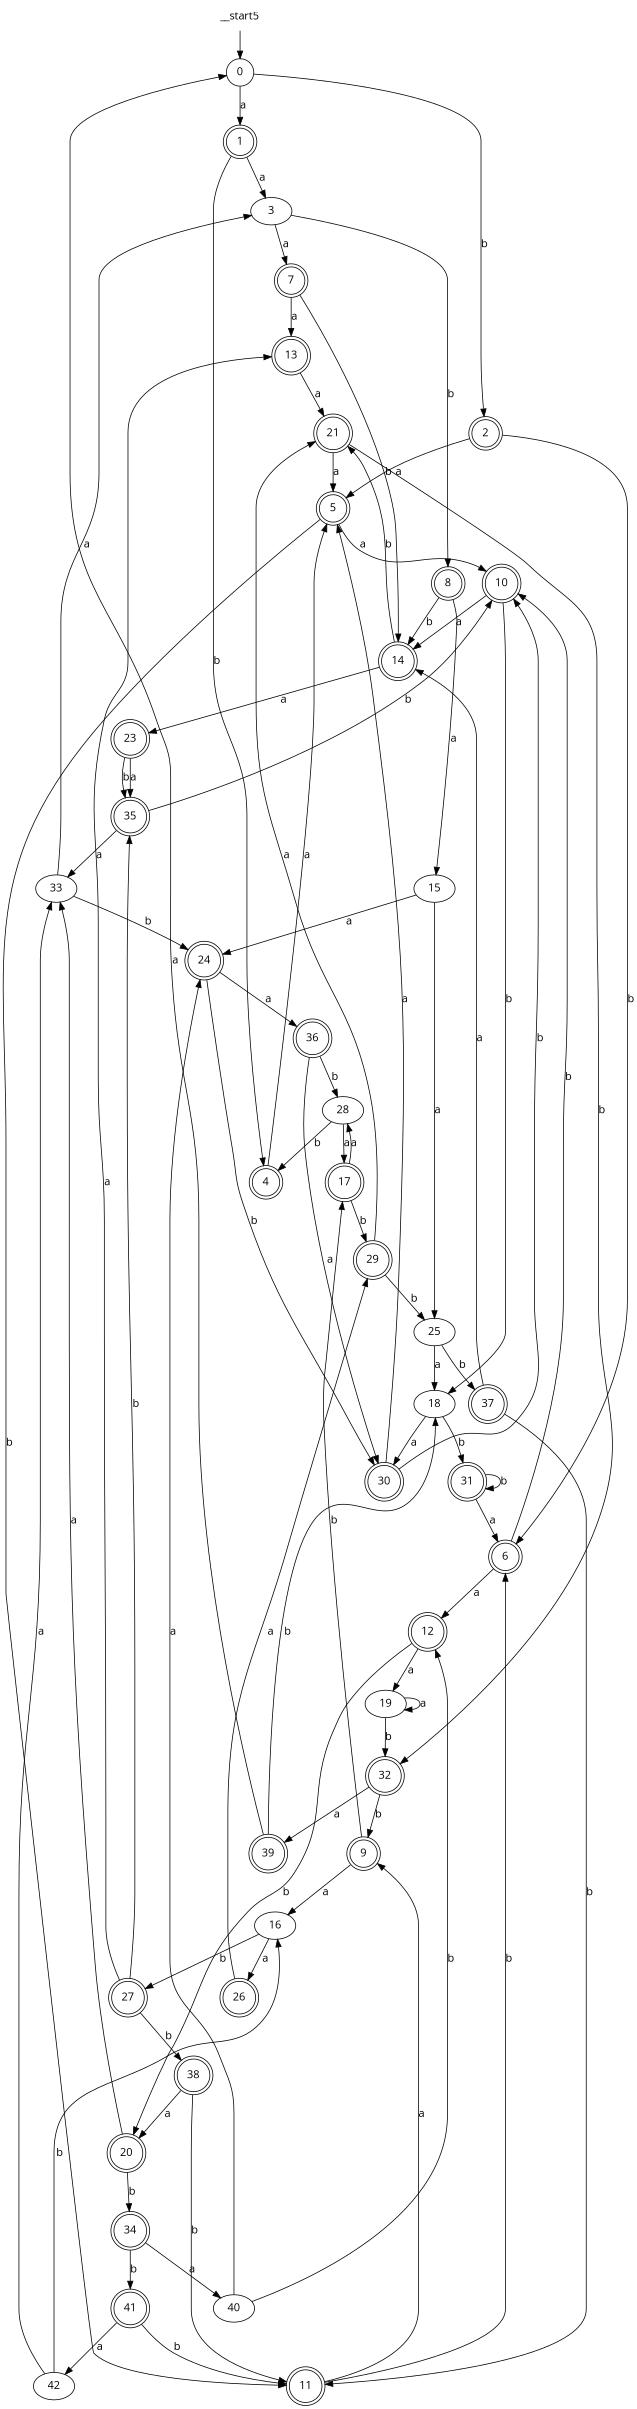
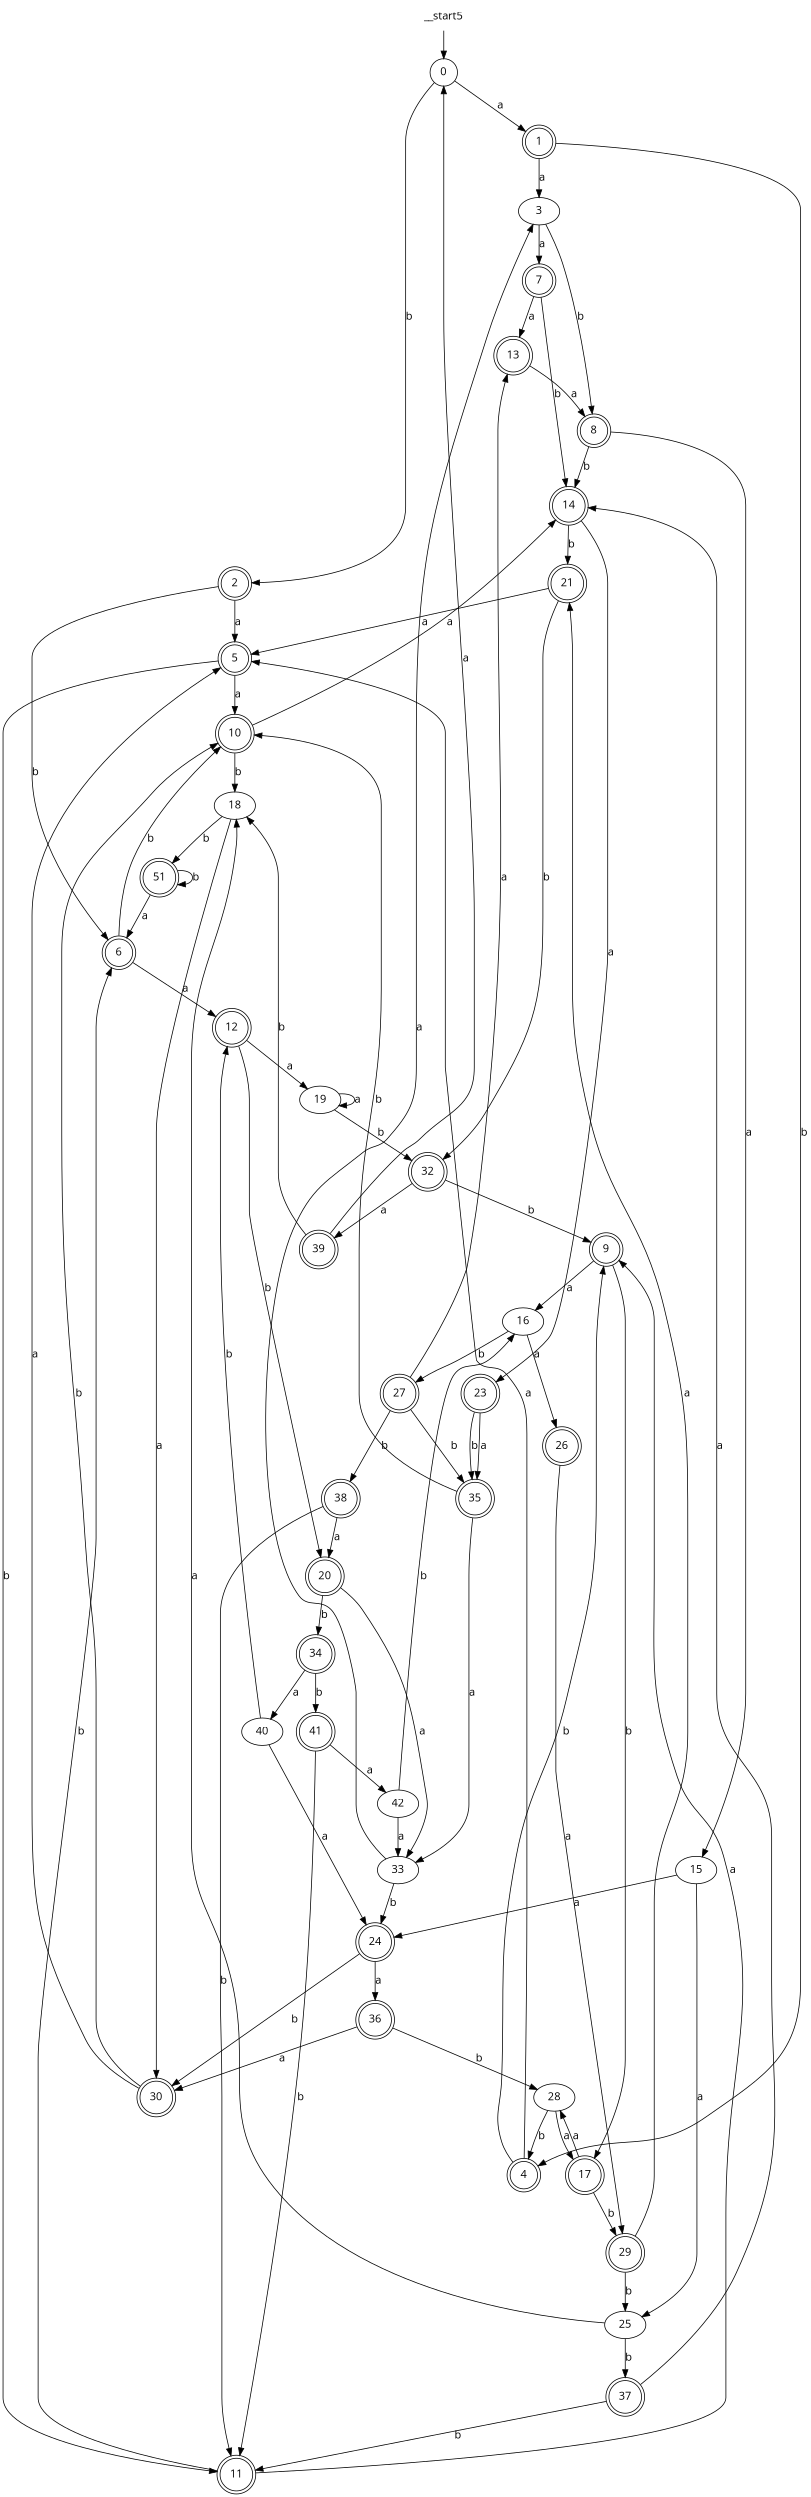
(310, 391) -> (557, 385)
(467, 1482) -> (159, 878)
none -> (566, 1700)
